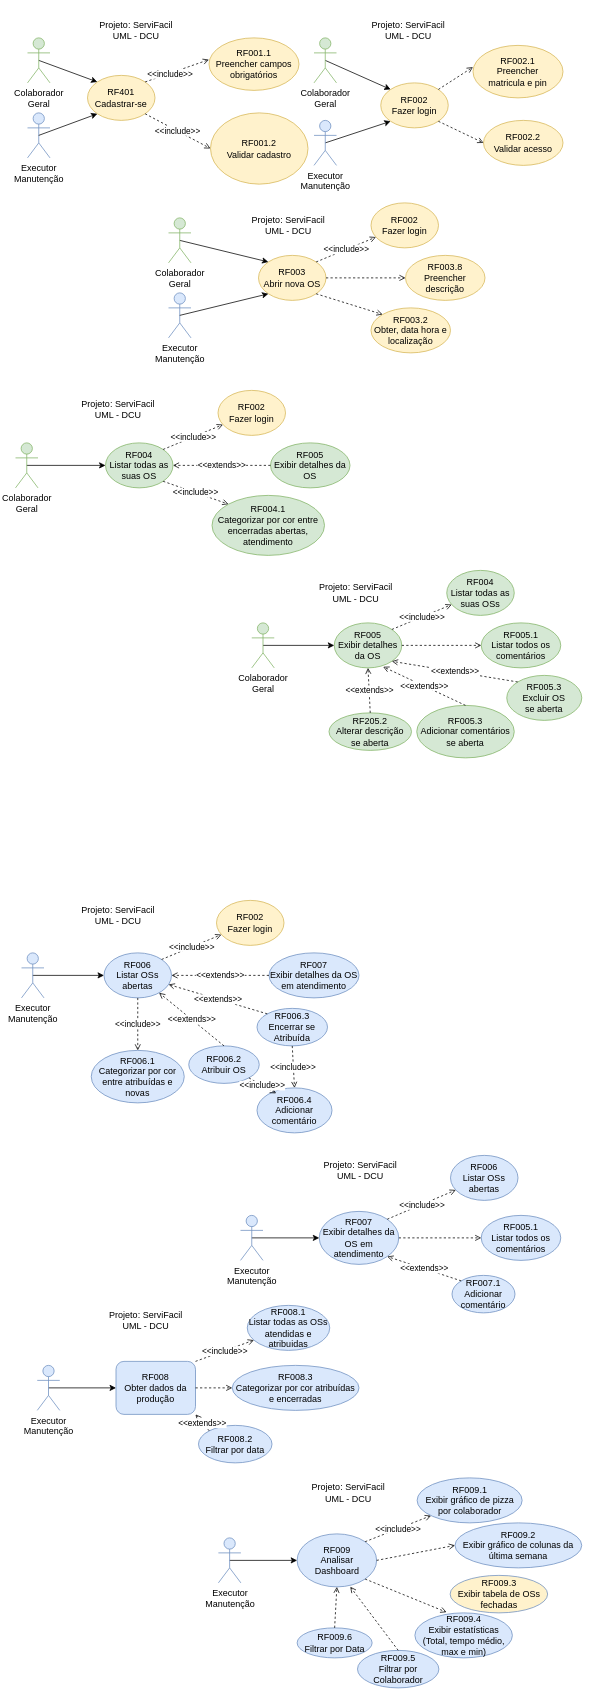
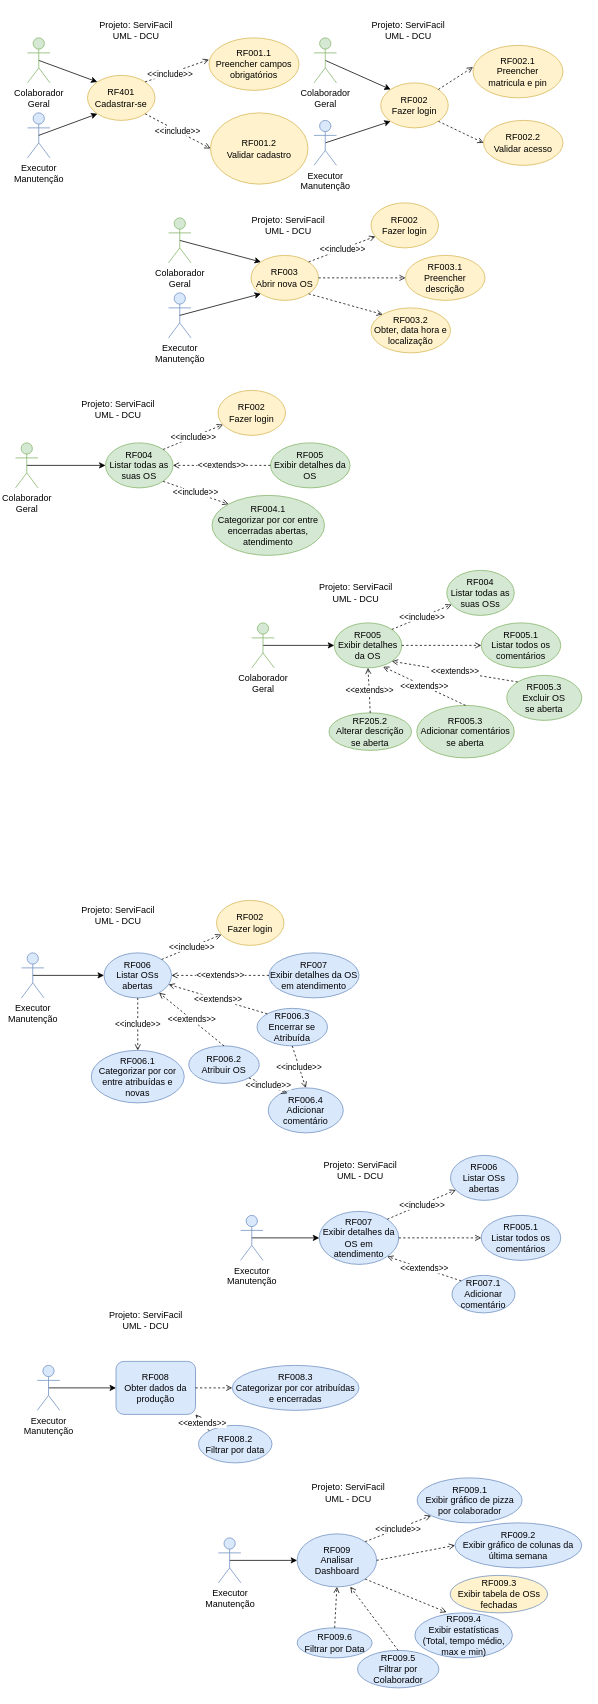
(292, 278) -> (285, 278)
(445, 278) -> (445, 278)
(294, 1110) -> (306, 1110)
(288, 1328) -> none
(225, 1351) -> none
